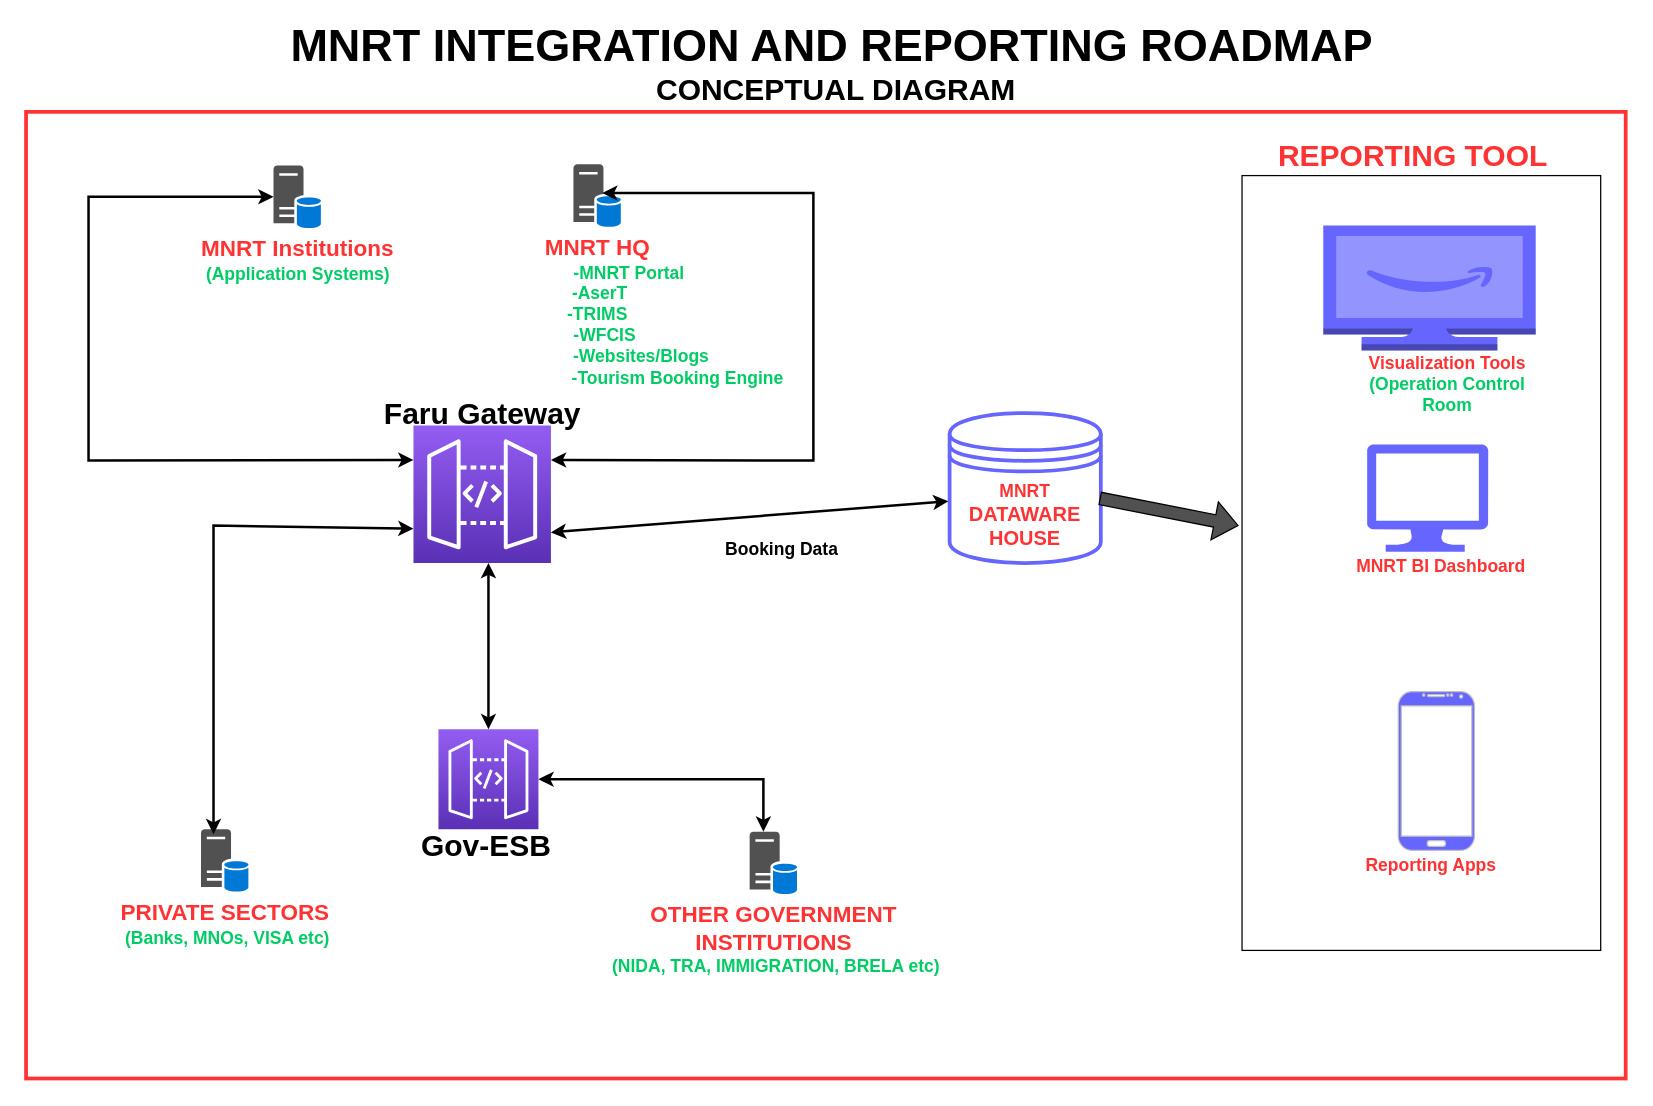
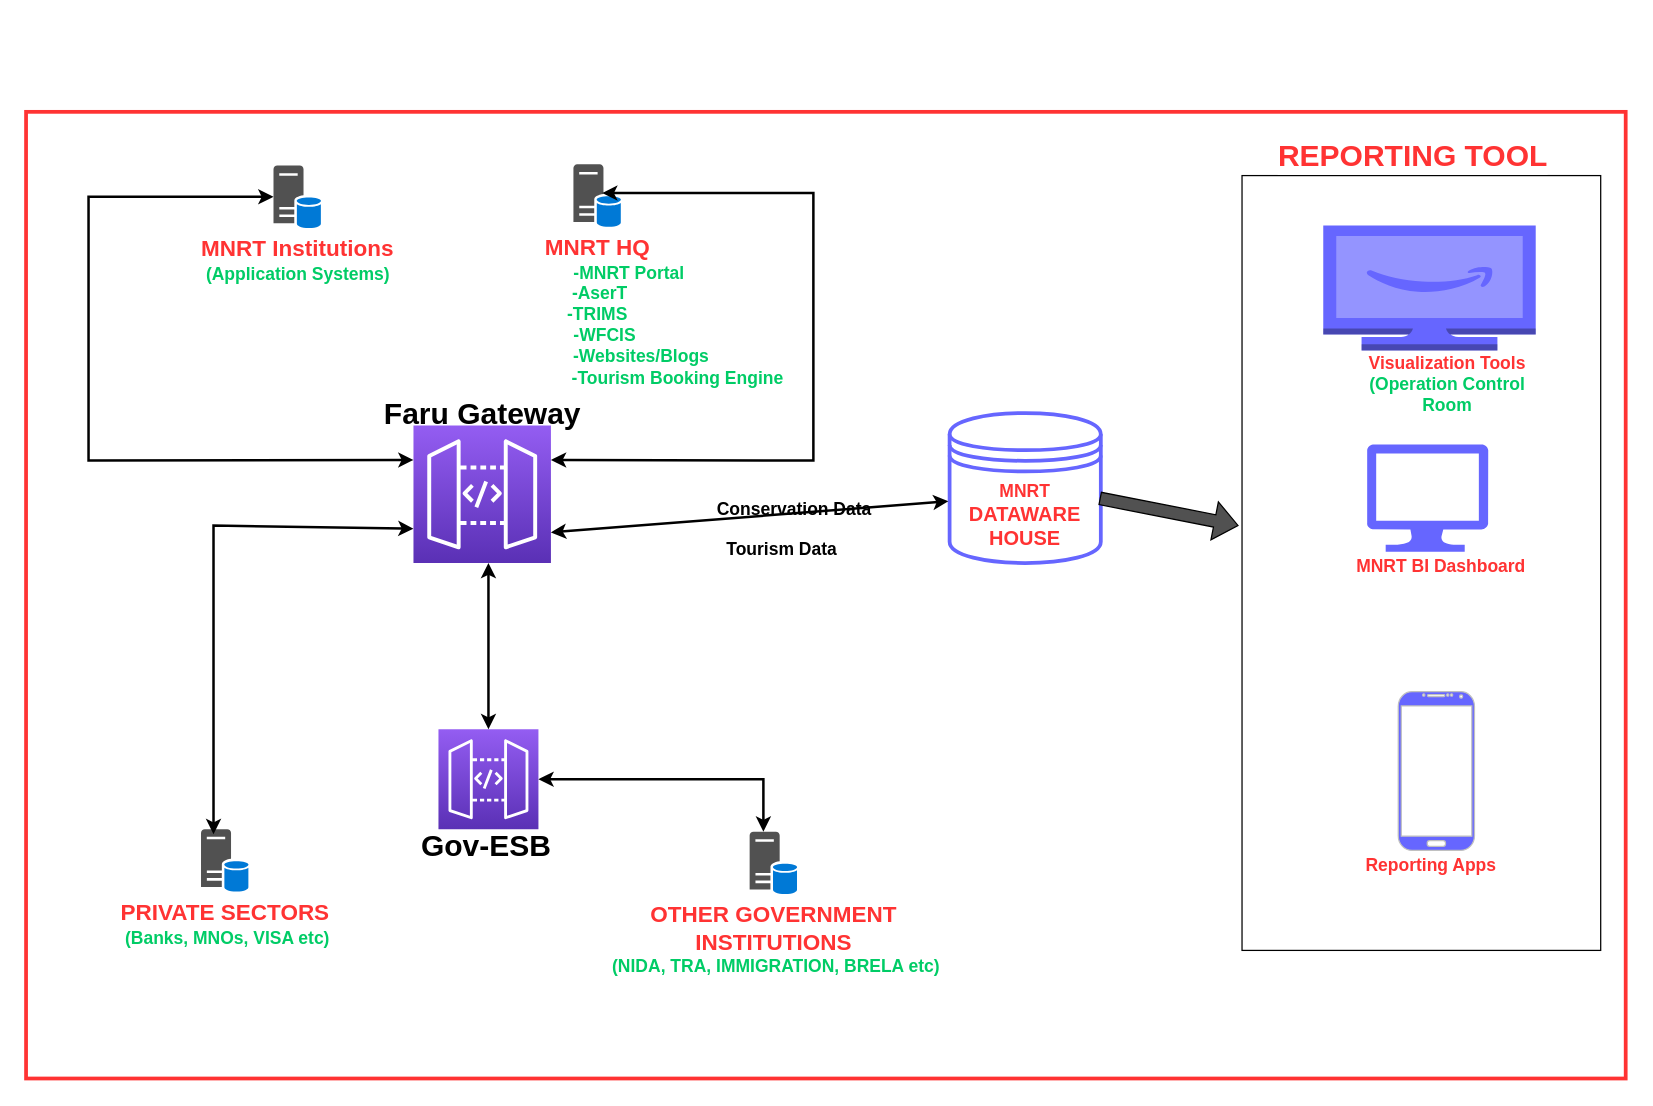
(832, 63) -> none
none -> (794, 509)
(782, 549) -> (782, 549)
